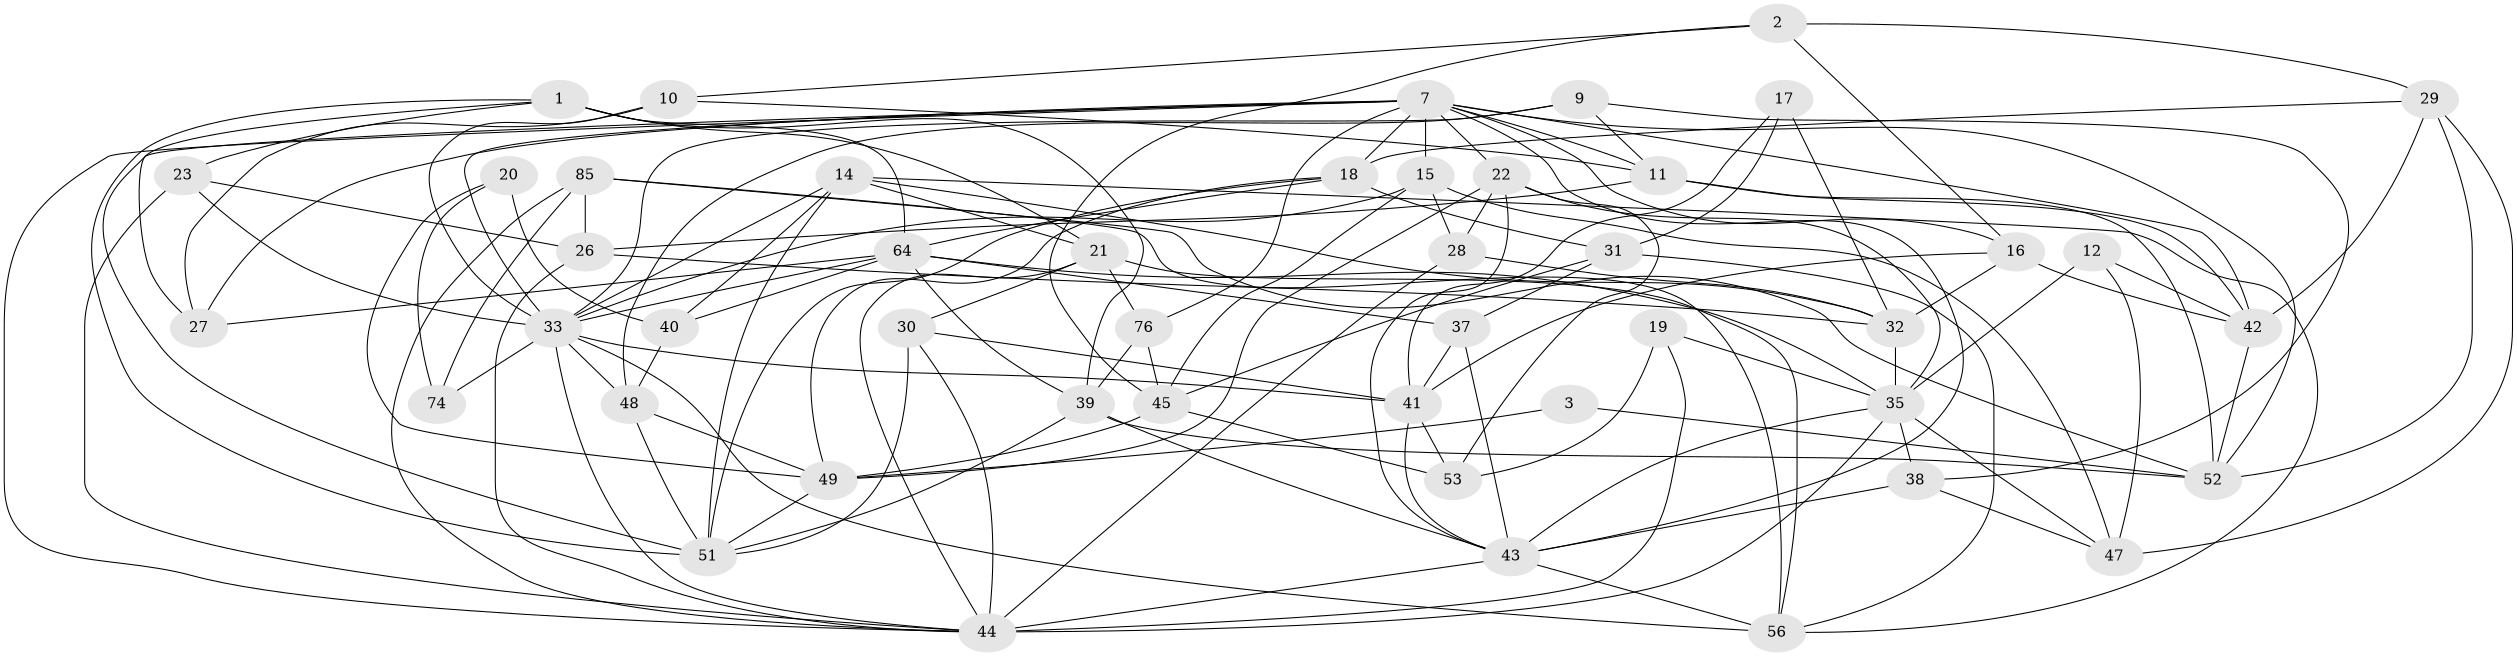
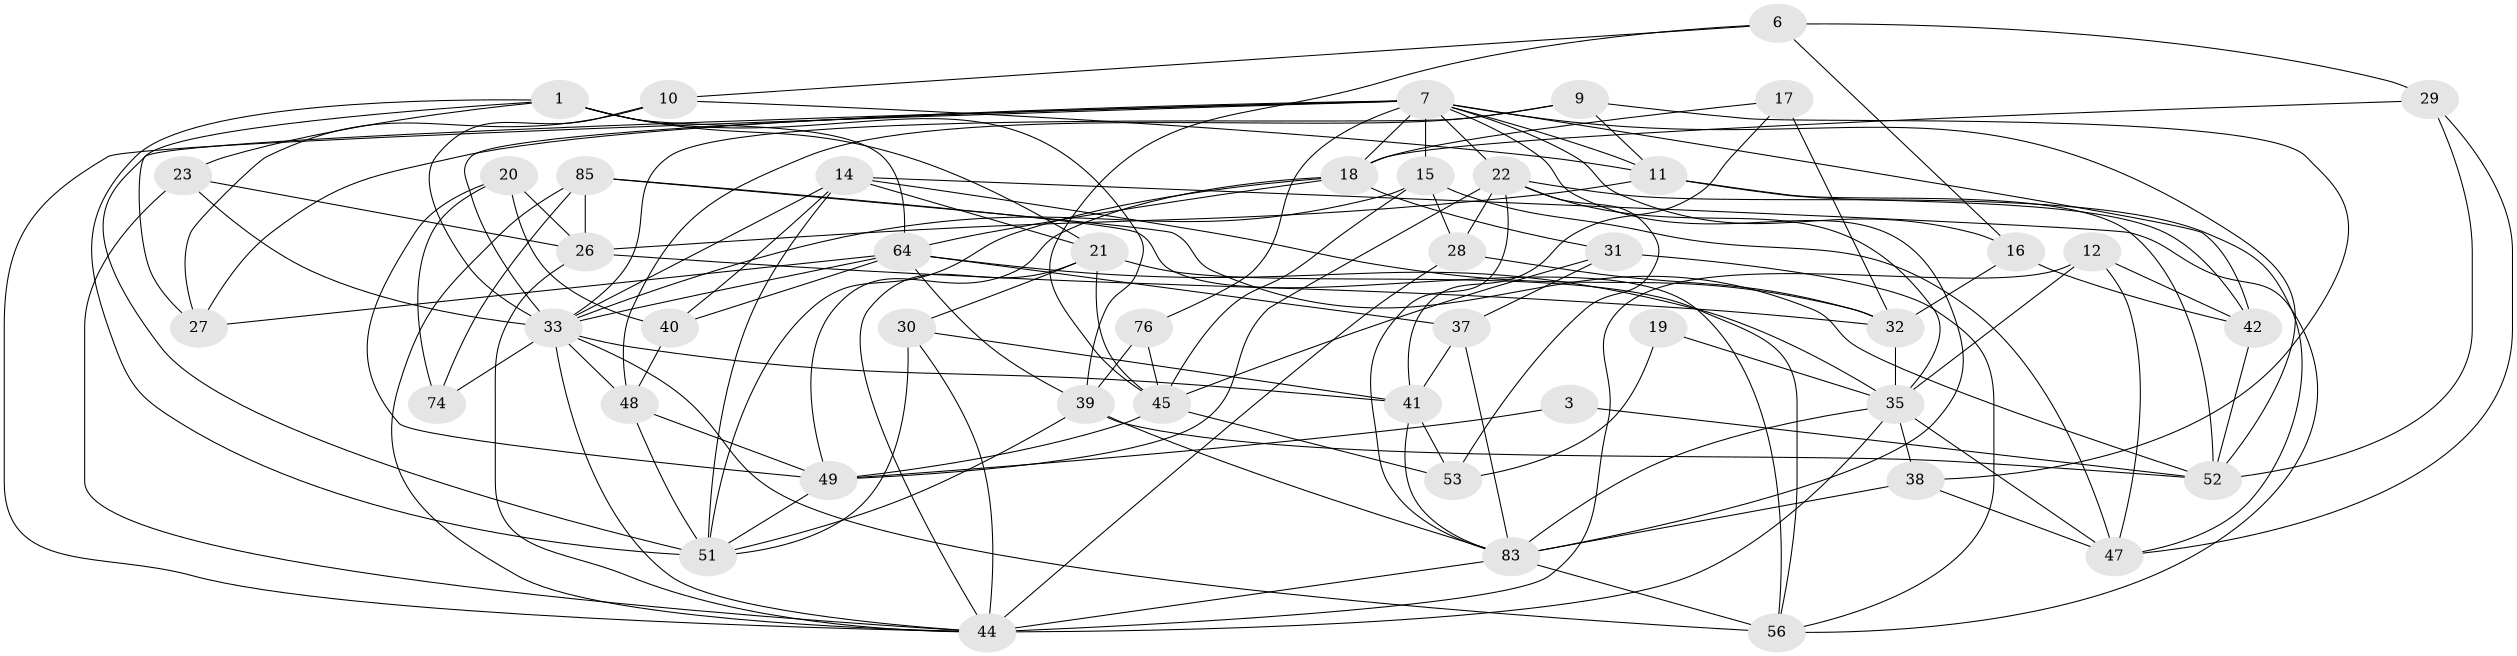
(1778, 23) -> (1778, 23)
(1726, 199) -> (1553, 127)
none -> (545, 211)
(2364, 229) -> none
none -> (2227, 242)
(1727, 276) -> none
(1126, 297) -> (1102, 338)
(1511, 557) -> (1511, 557)
(1463, 604) -> (1597, 487)
